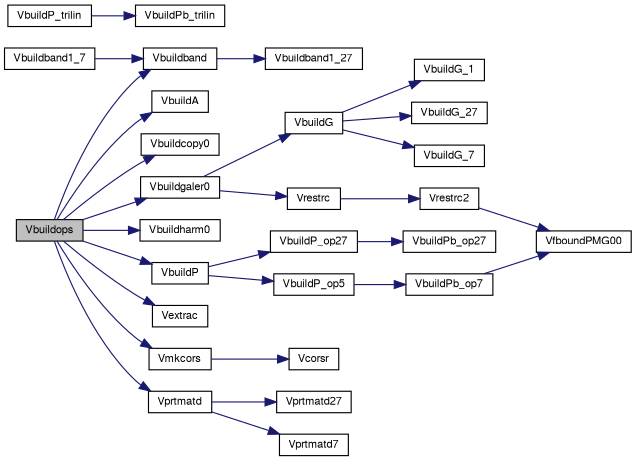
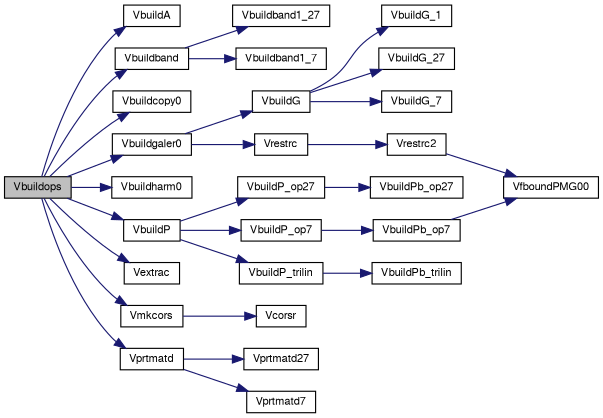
(113, 59) -> (207, 59)
none -> (209, 249)
(314, 285) -> (281, 230)
